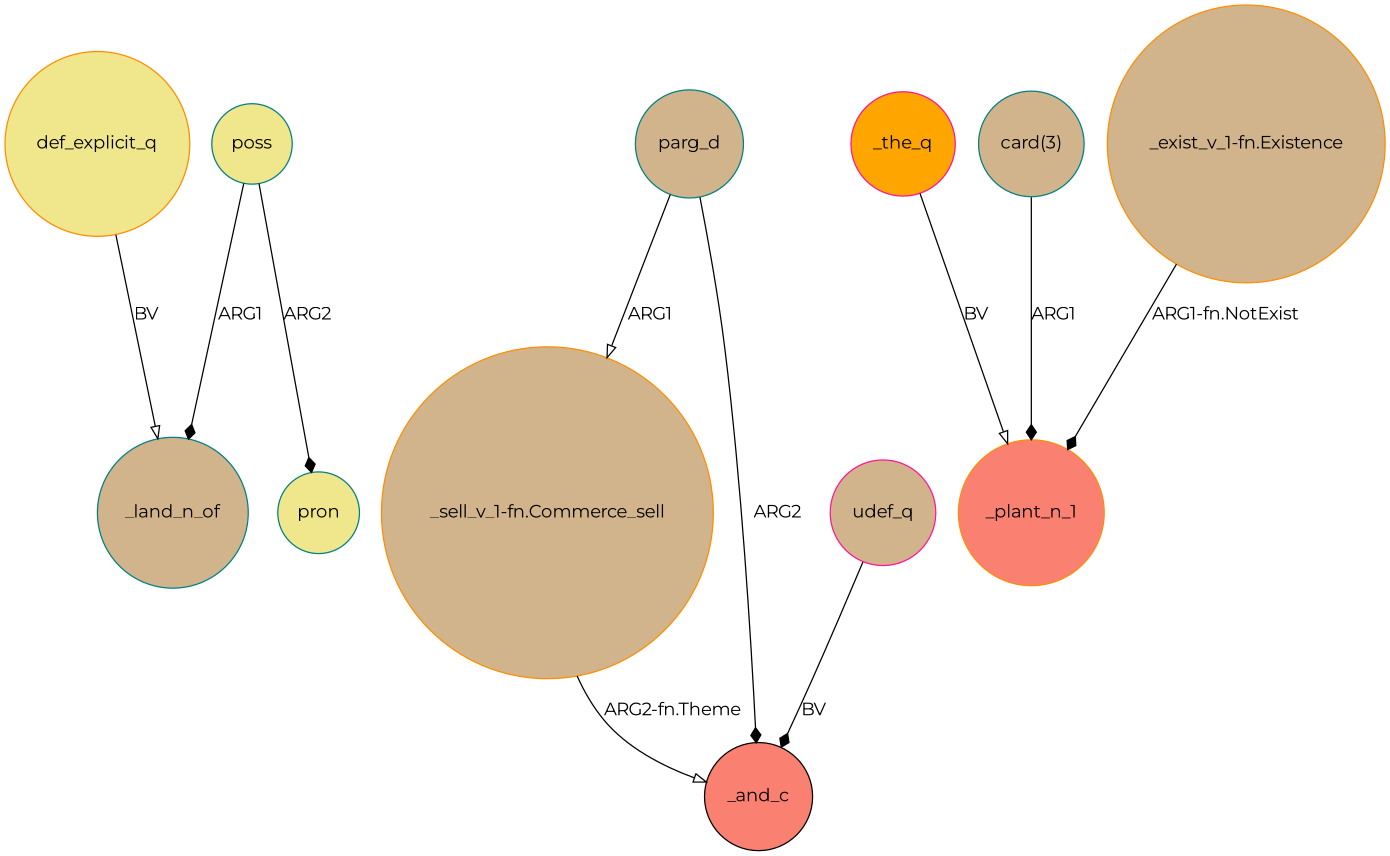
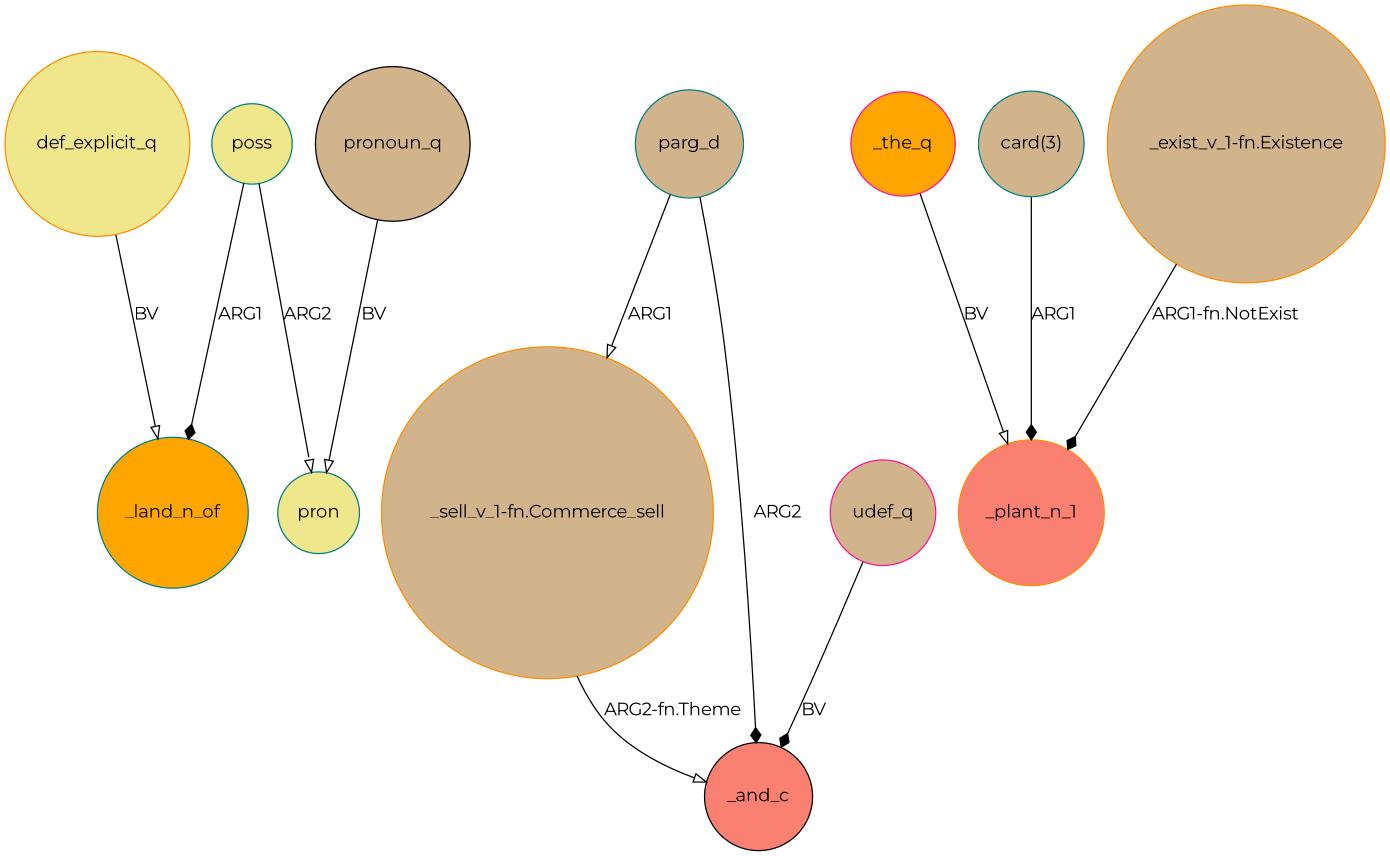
none -> (393, 144)
(284, 321) -> (284, 321)
(173, 513) -> (173, 513)
